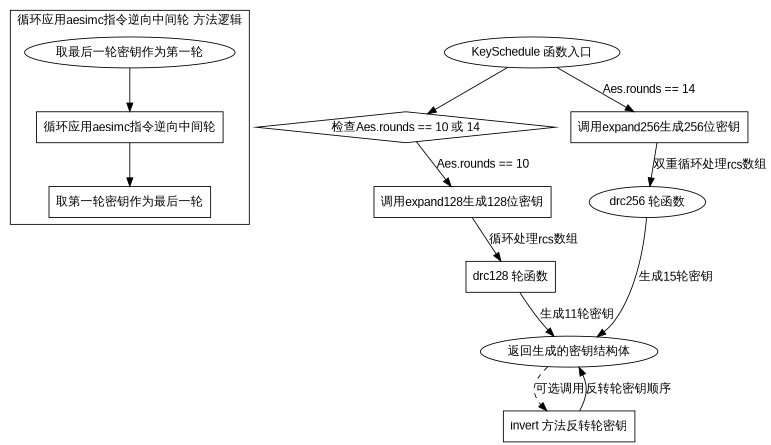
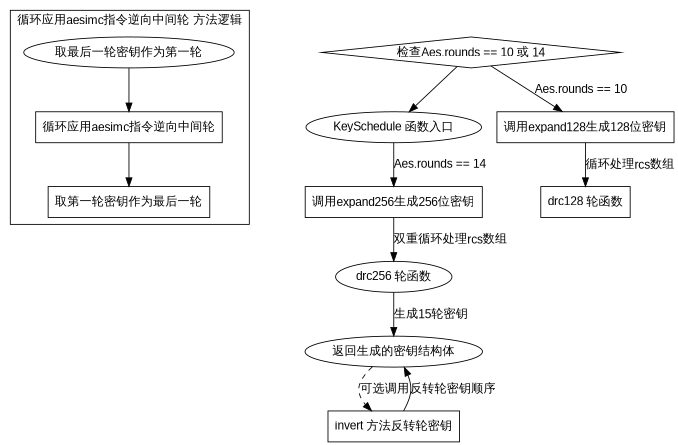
(471, 88) -> (436, 86)
(533, 312) -> none
